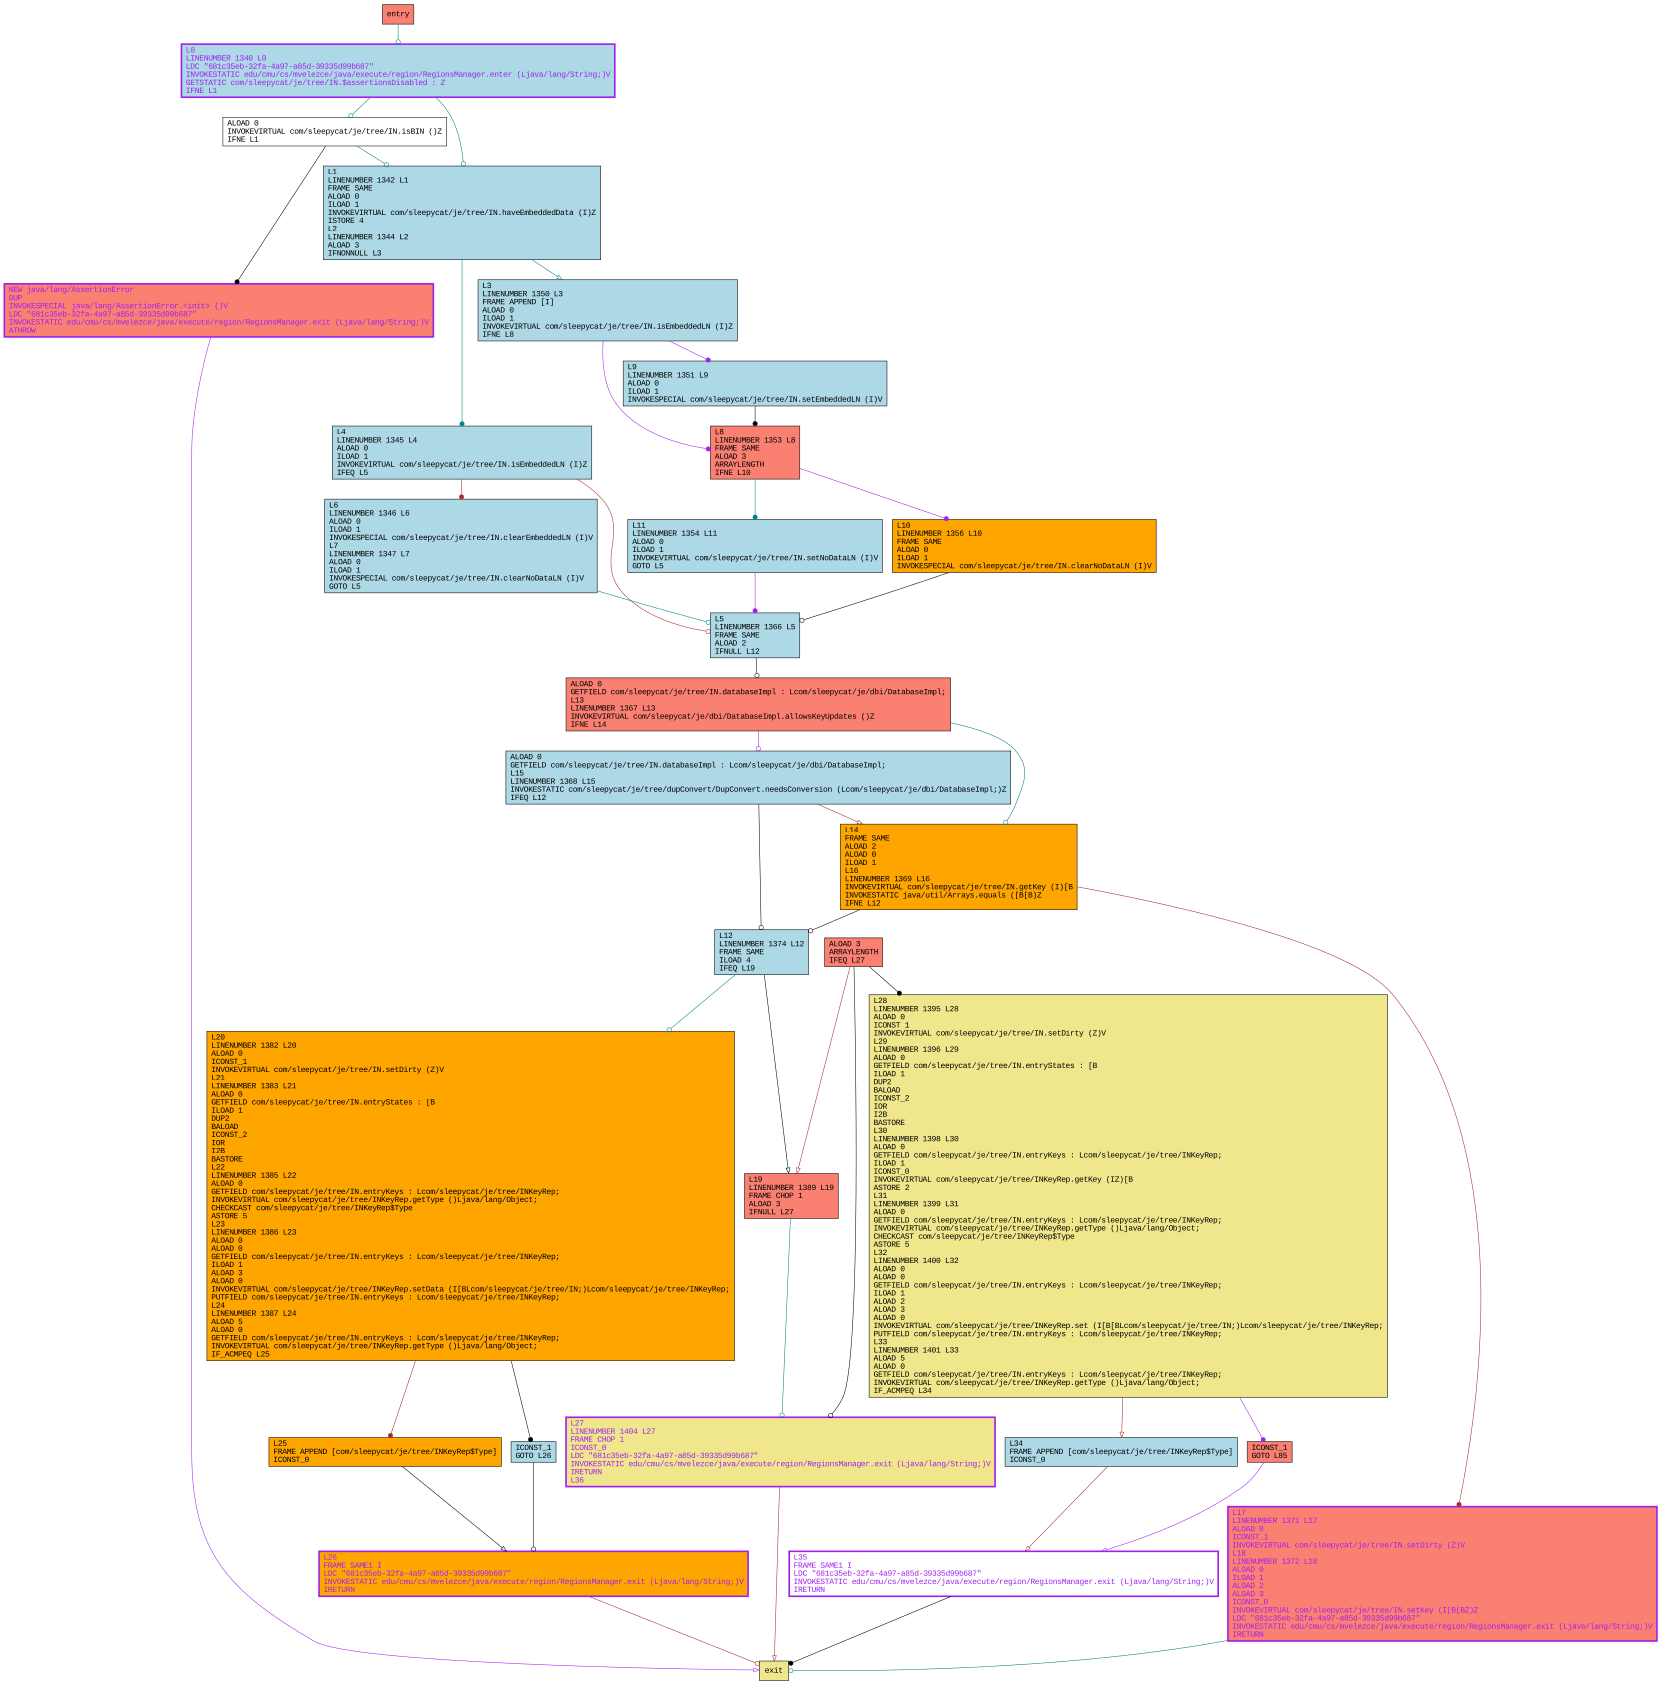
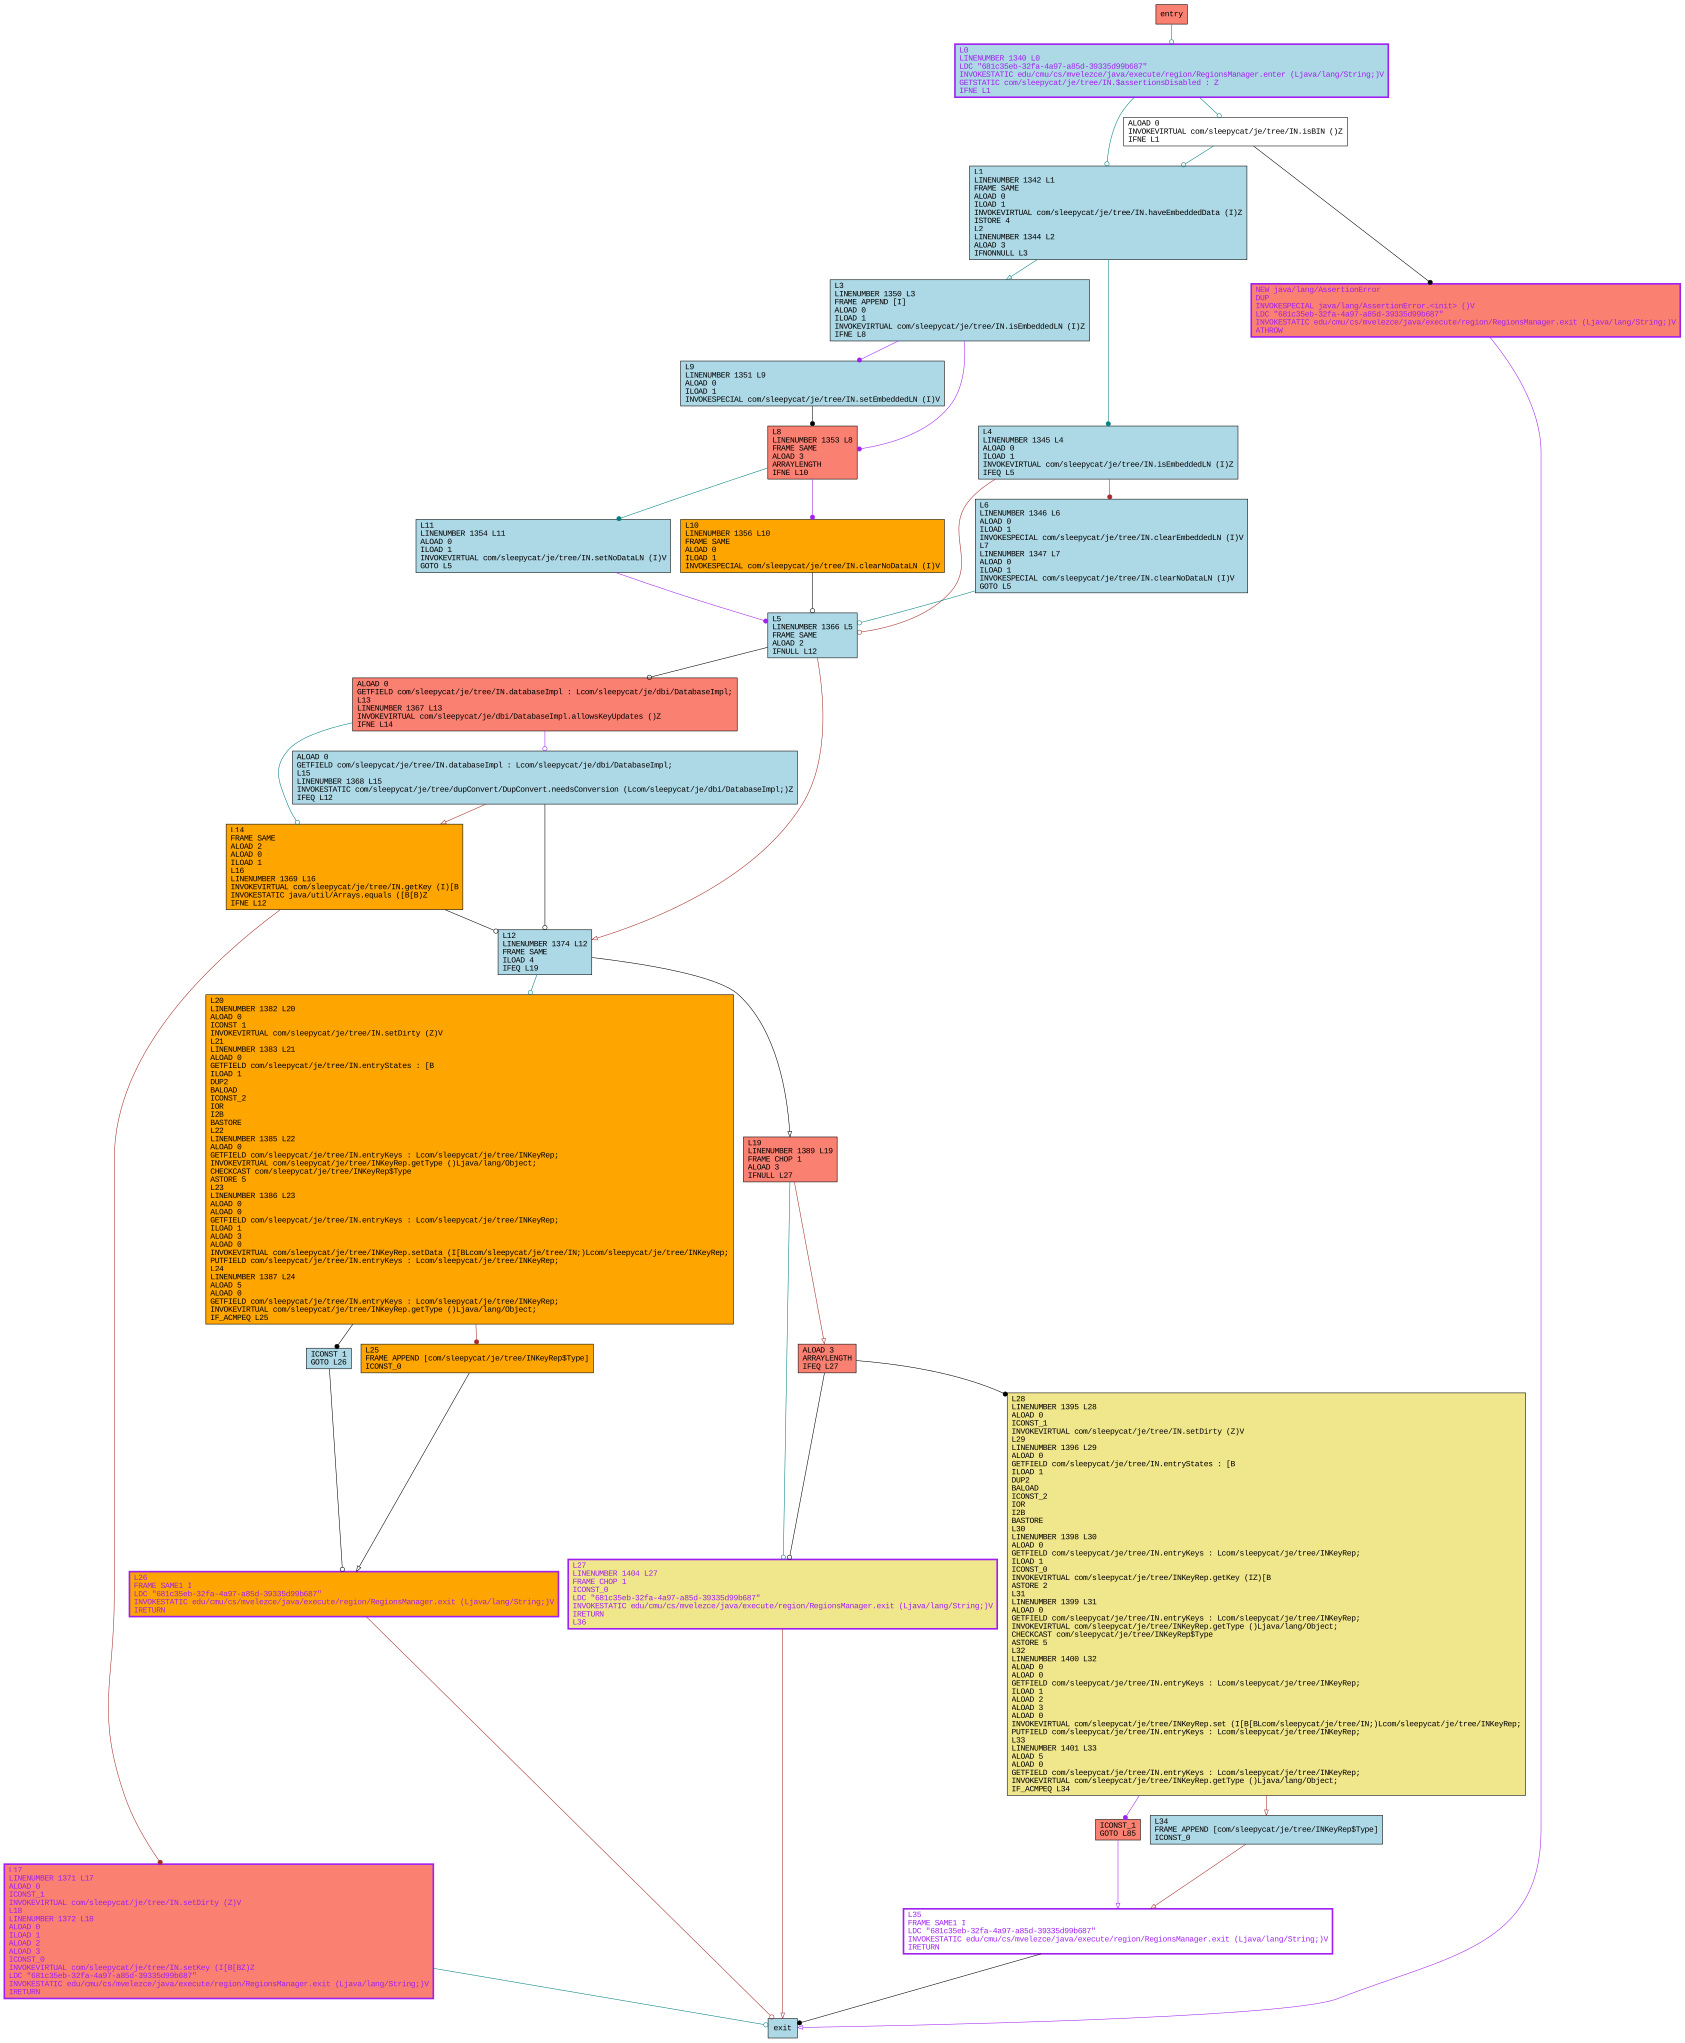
none -> (771, 843)
(824, 1067) -> (809, 1260)
(774, 1671) -> (783, 2028)
